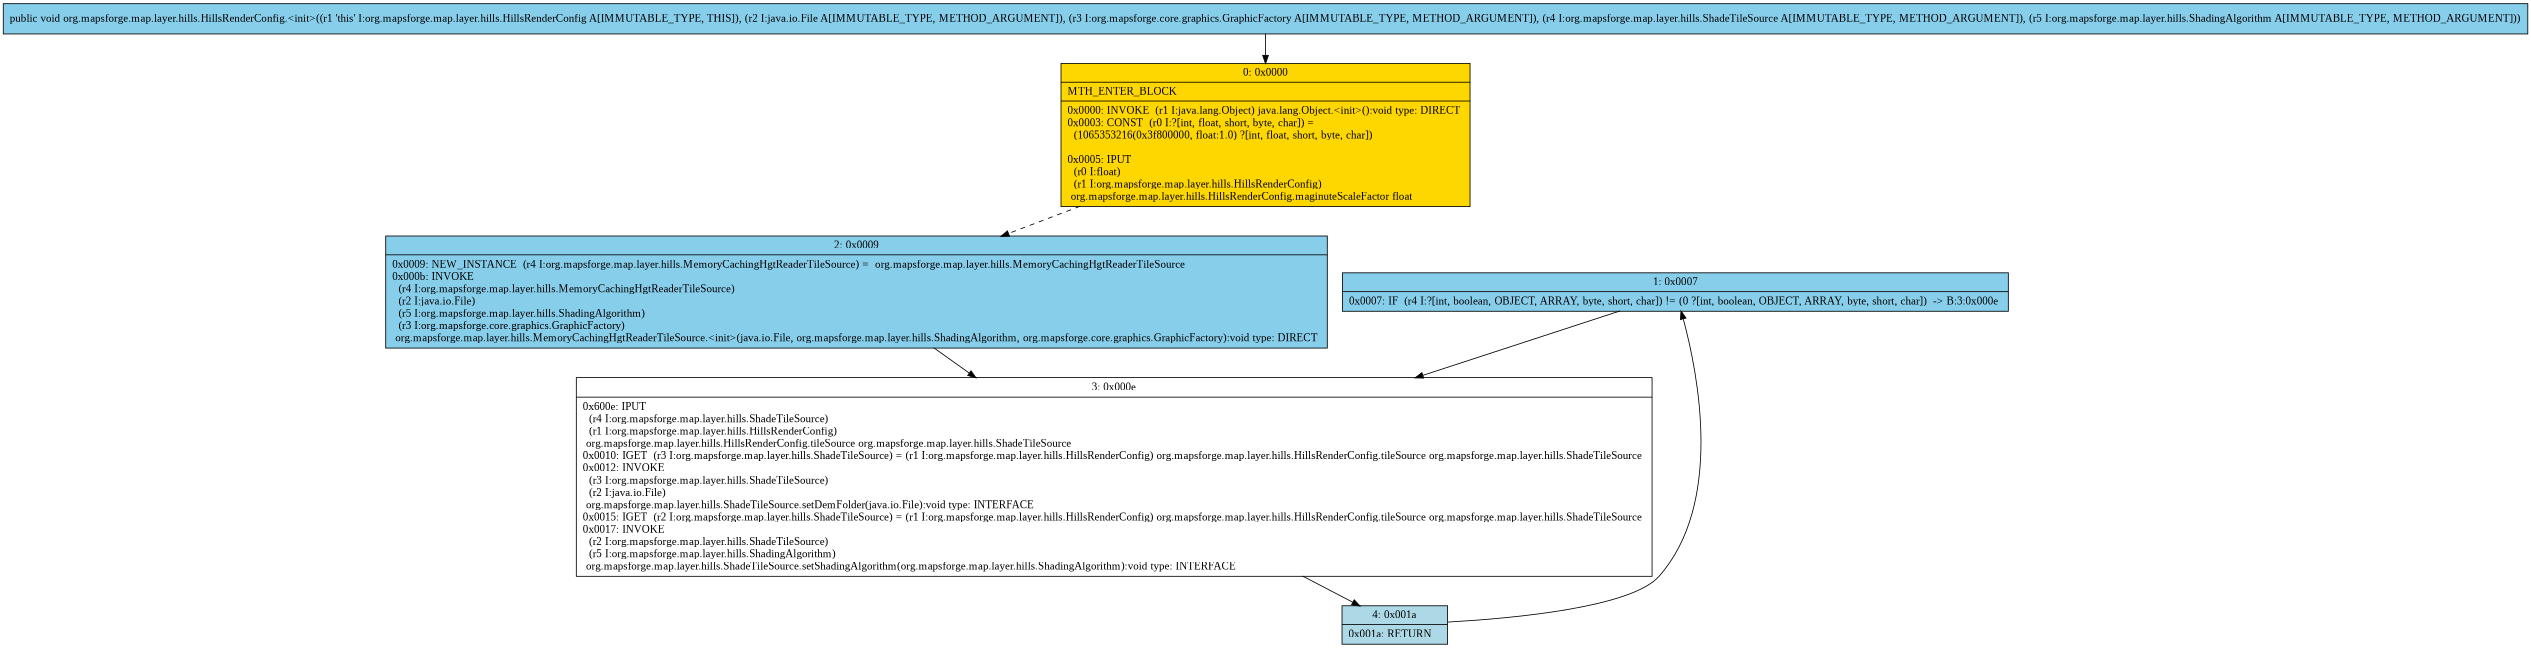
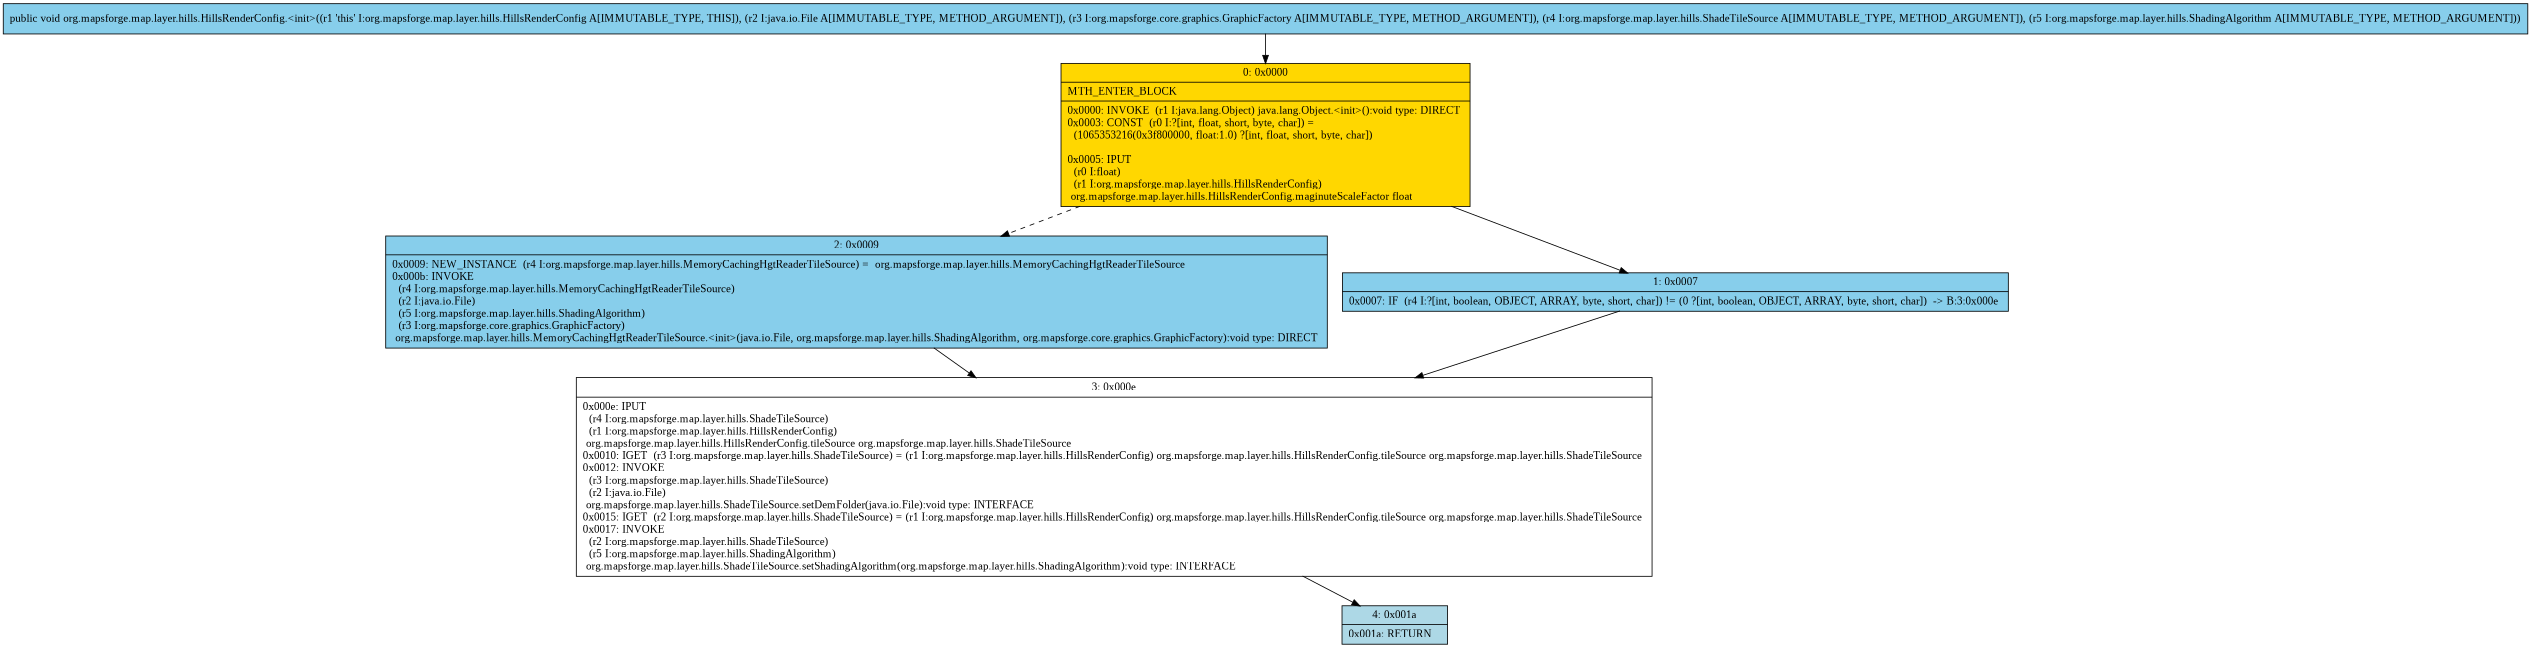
(618, 407) -> (618, 407)
(1673, 556) -> (1536, 238)
